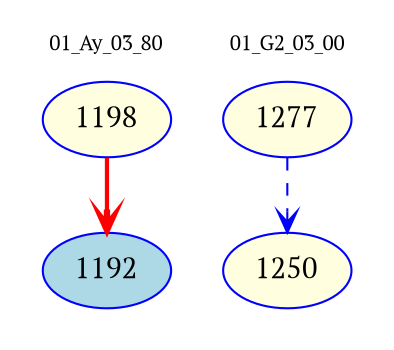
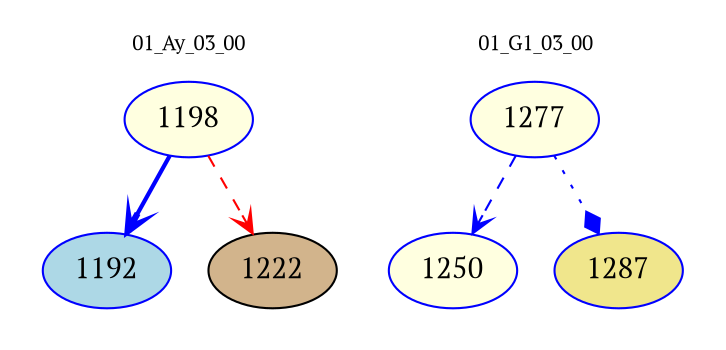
(107, 45) -> (190, 45)
(287, 45) -> (536, 45)
(107, 185) -> (153, 185)
none -> (273, 271)
none -> (619, 271)
